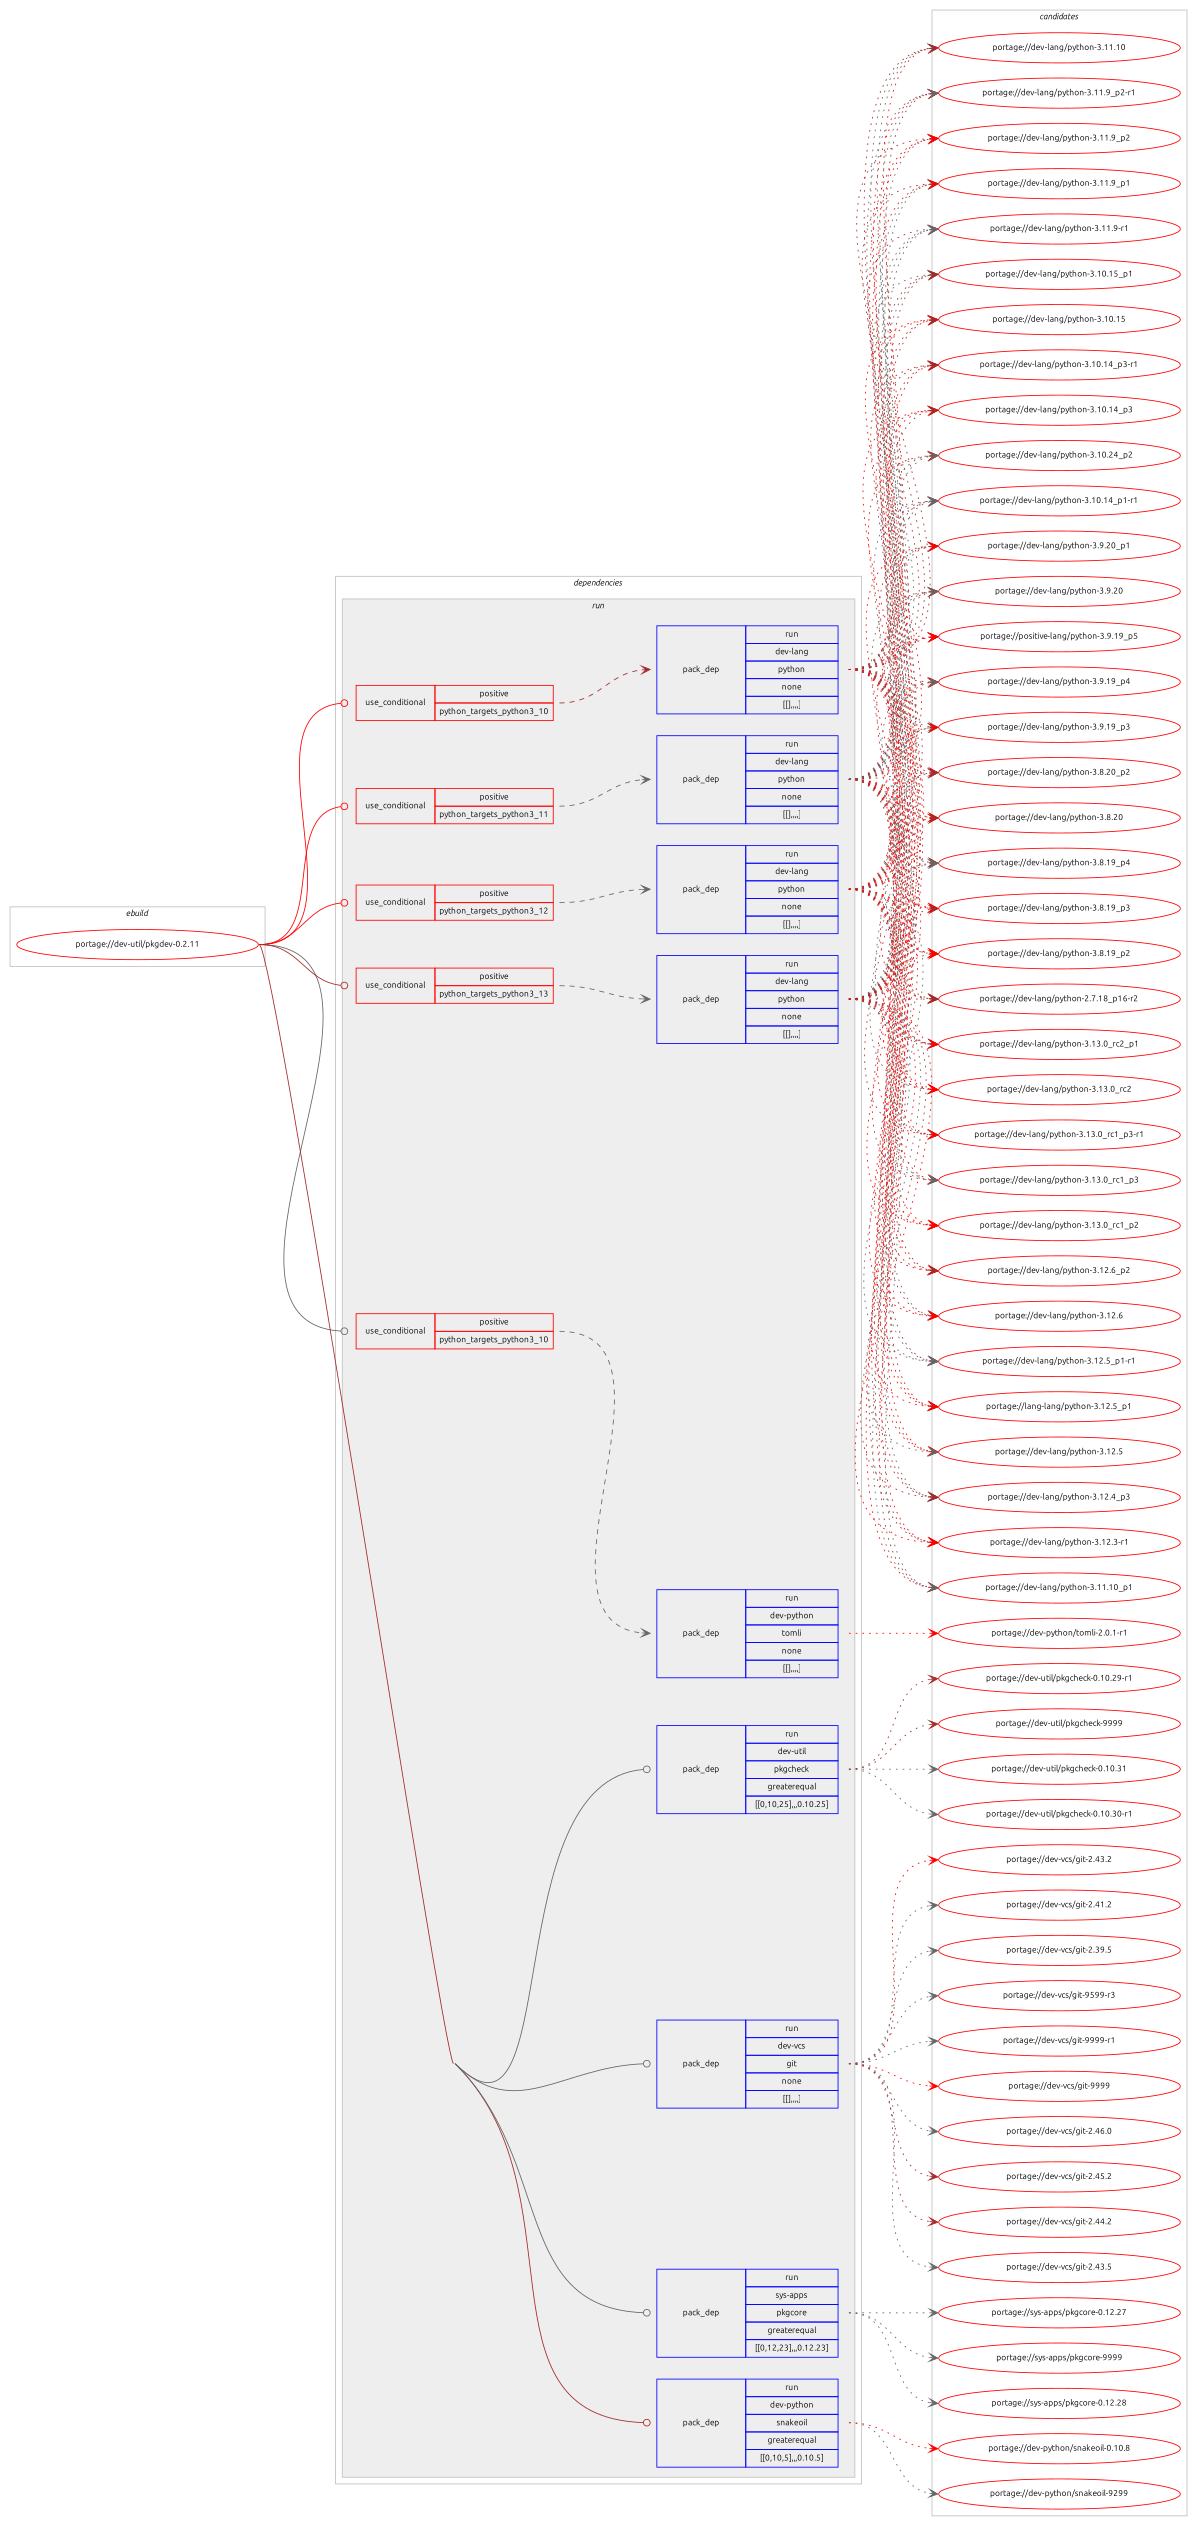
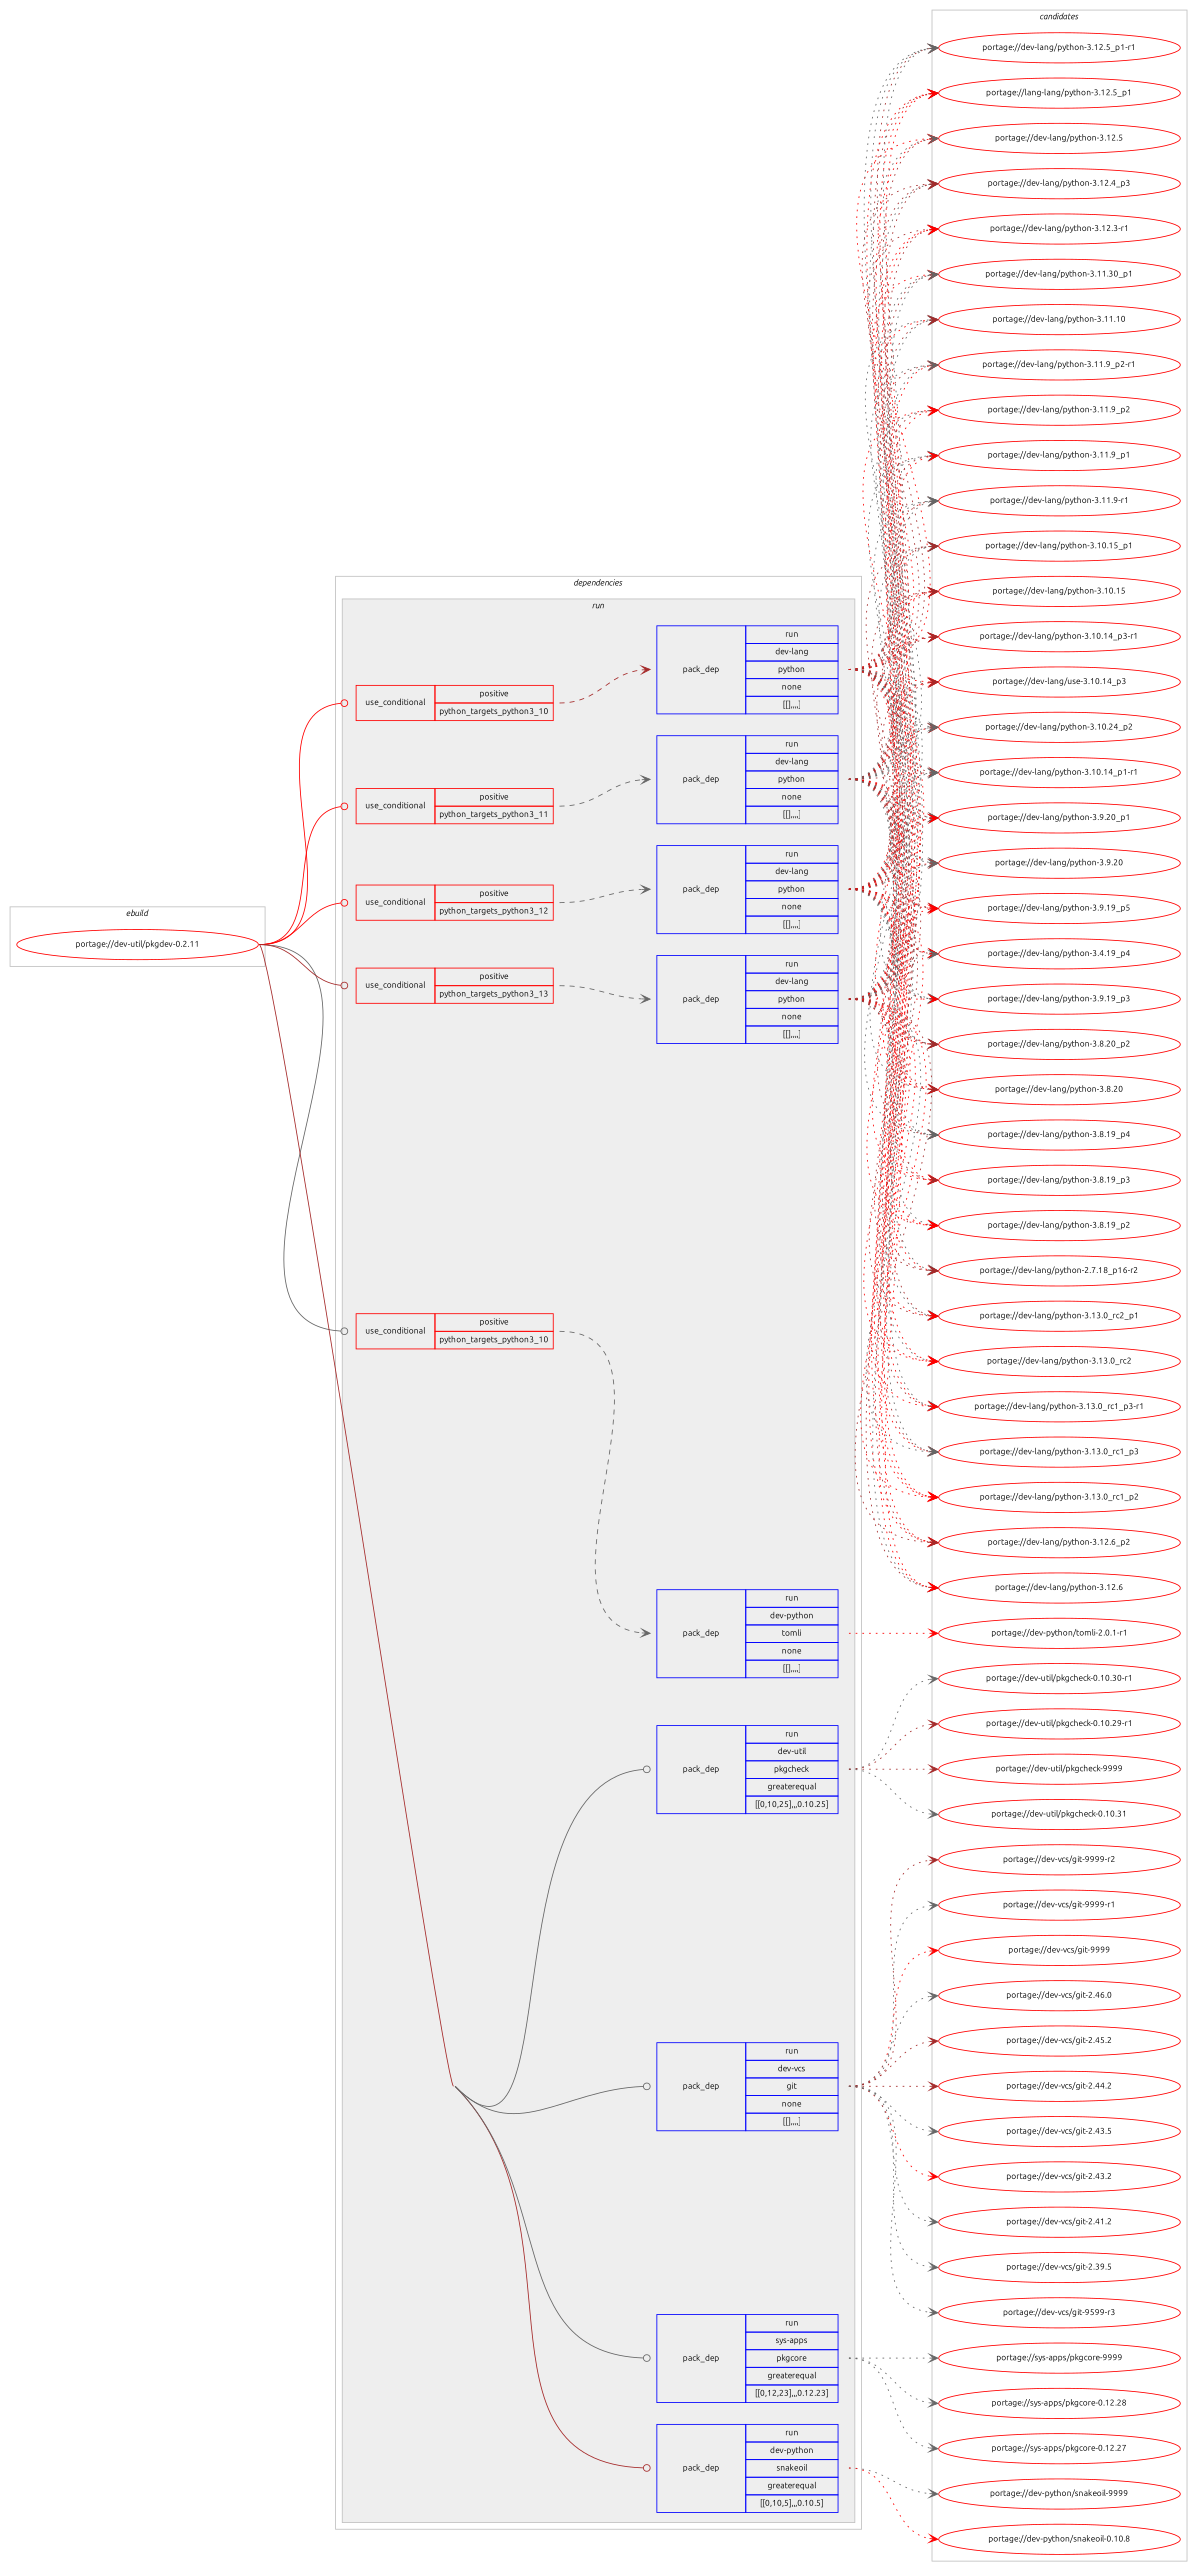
(1060, 410) -> (1060, 682)
(1060, 637) -> (1060, 909)
(1060, 682) -> (1060, 954)
(1060, 1588) -> (1060, 274)
none -> (1060, 1860)
(1060, 2494) -> (1060, 2494)
